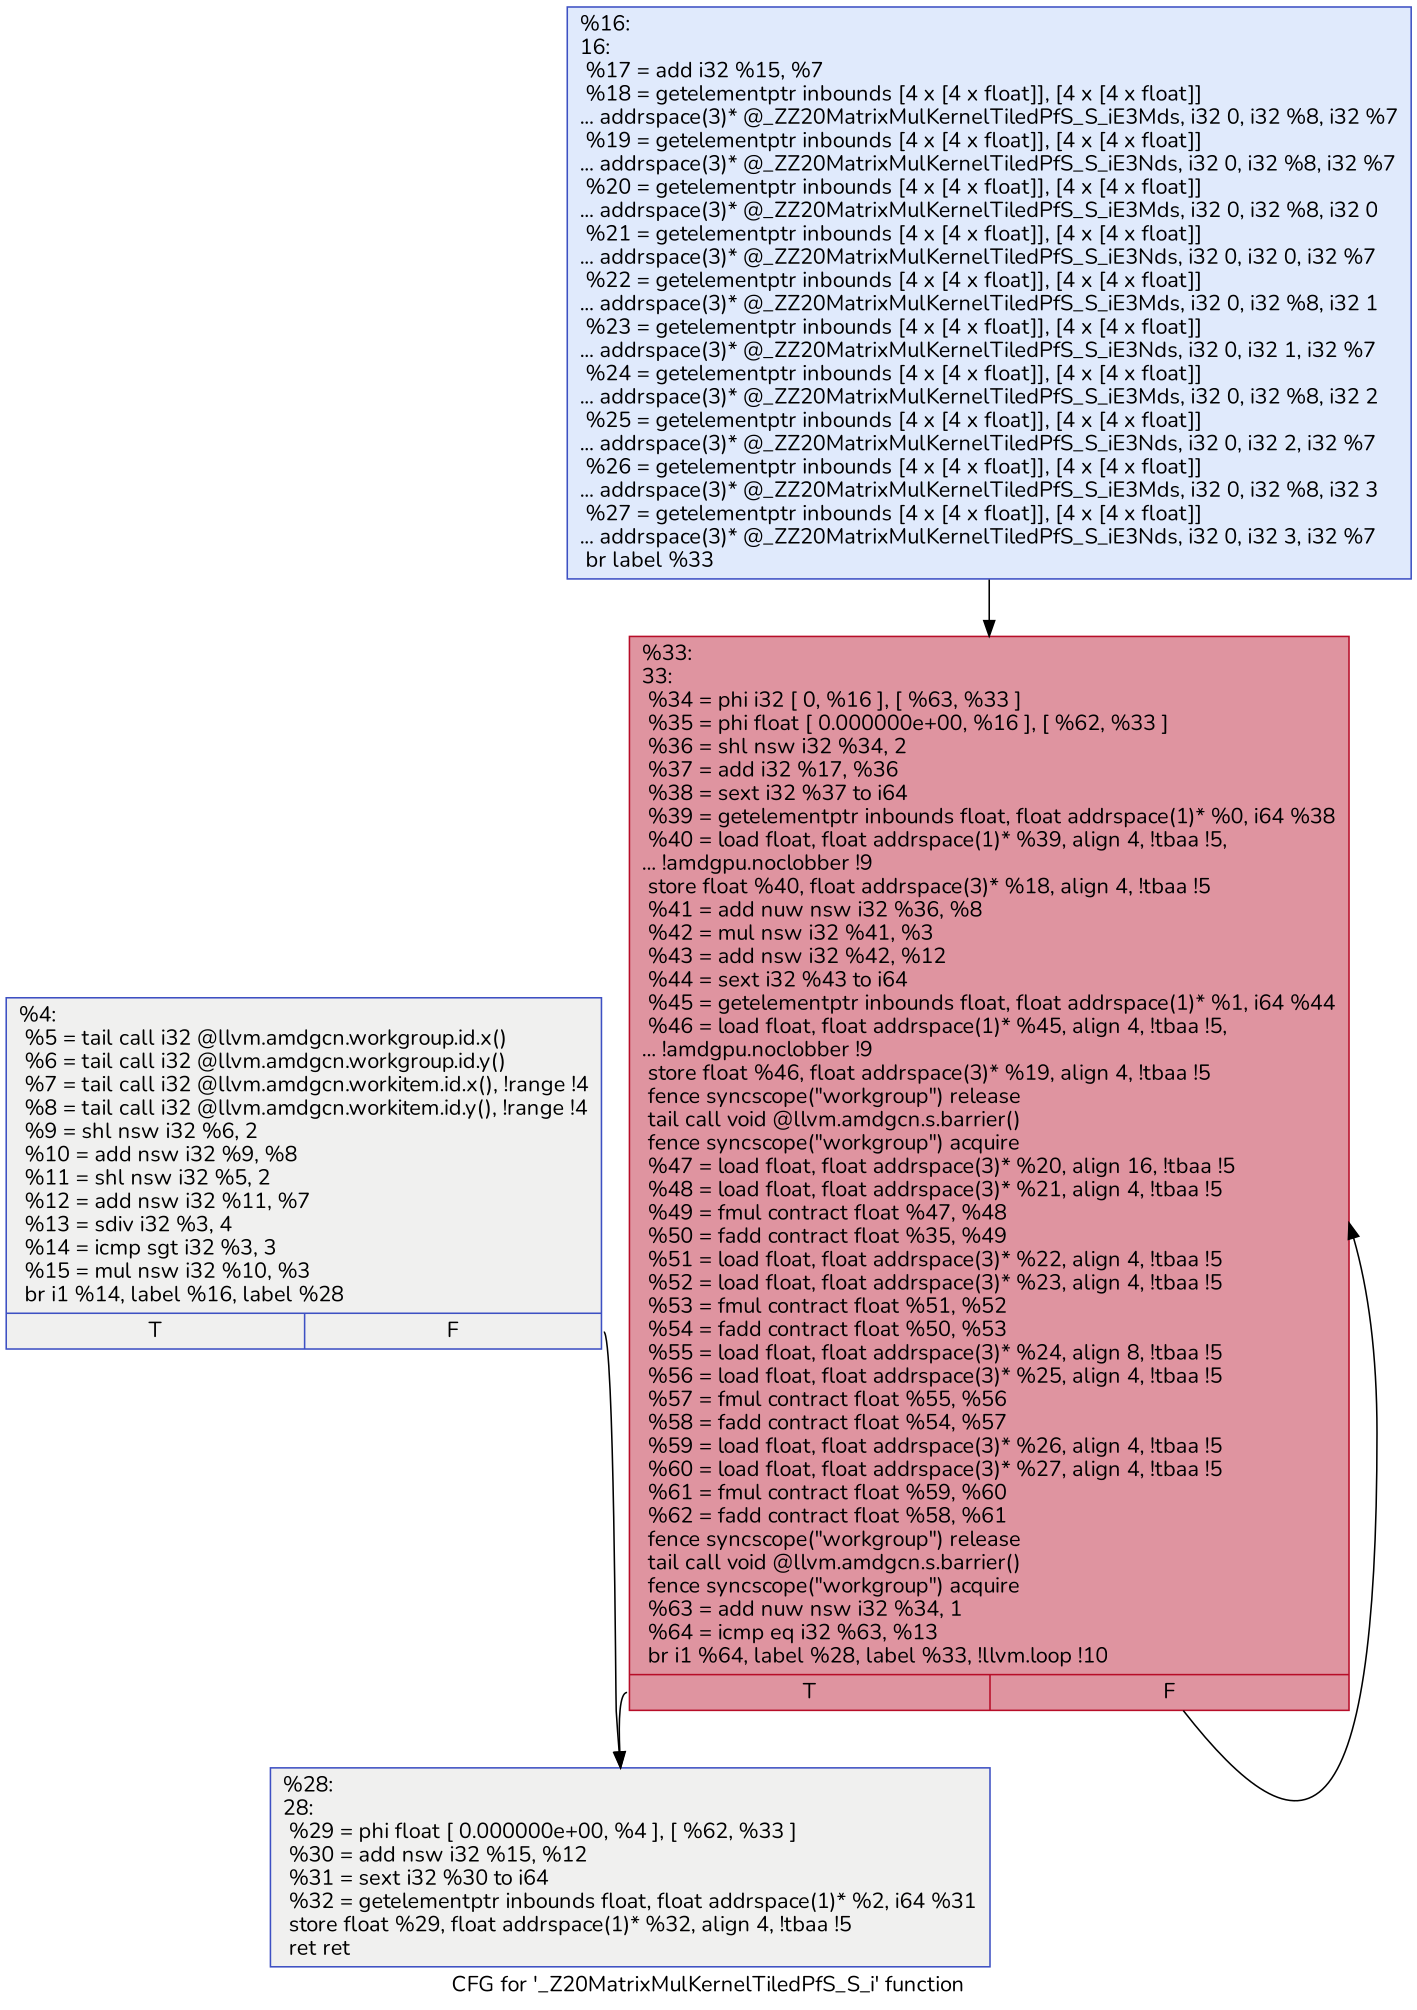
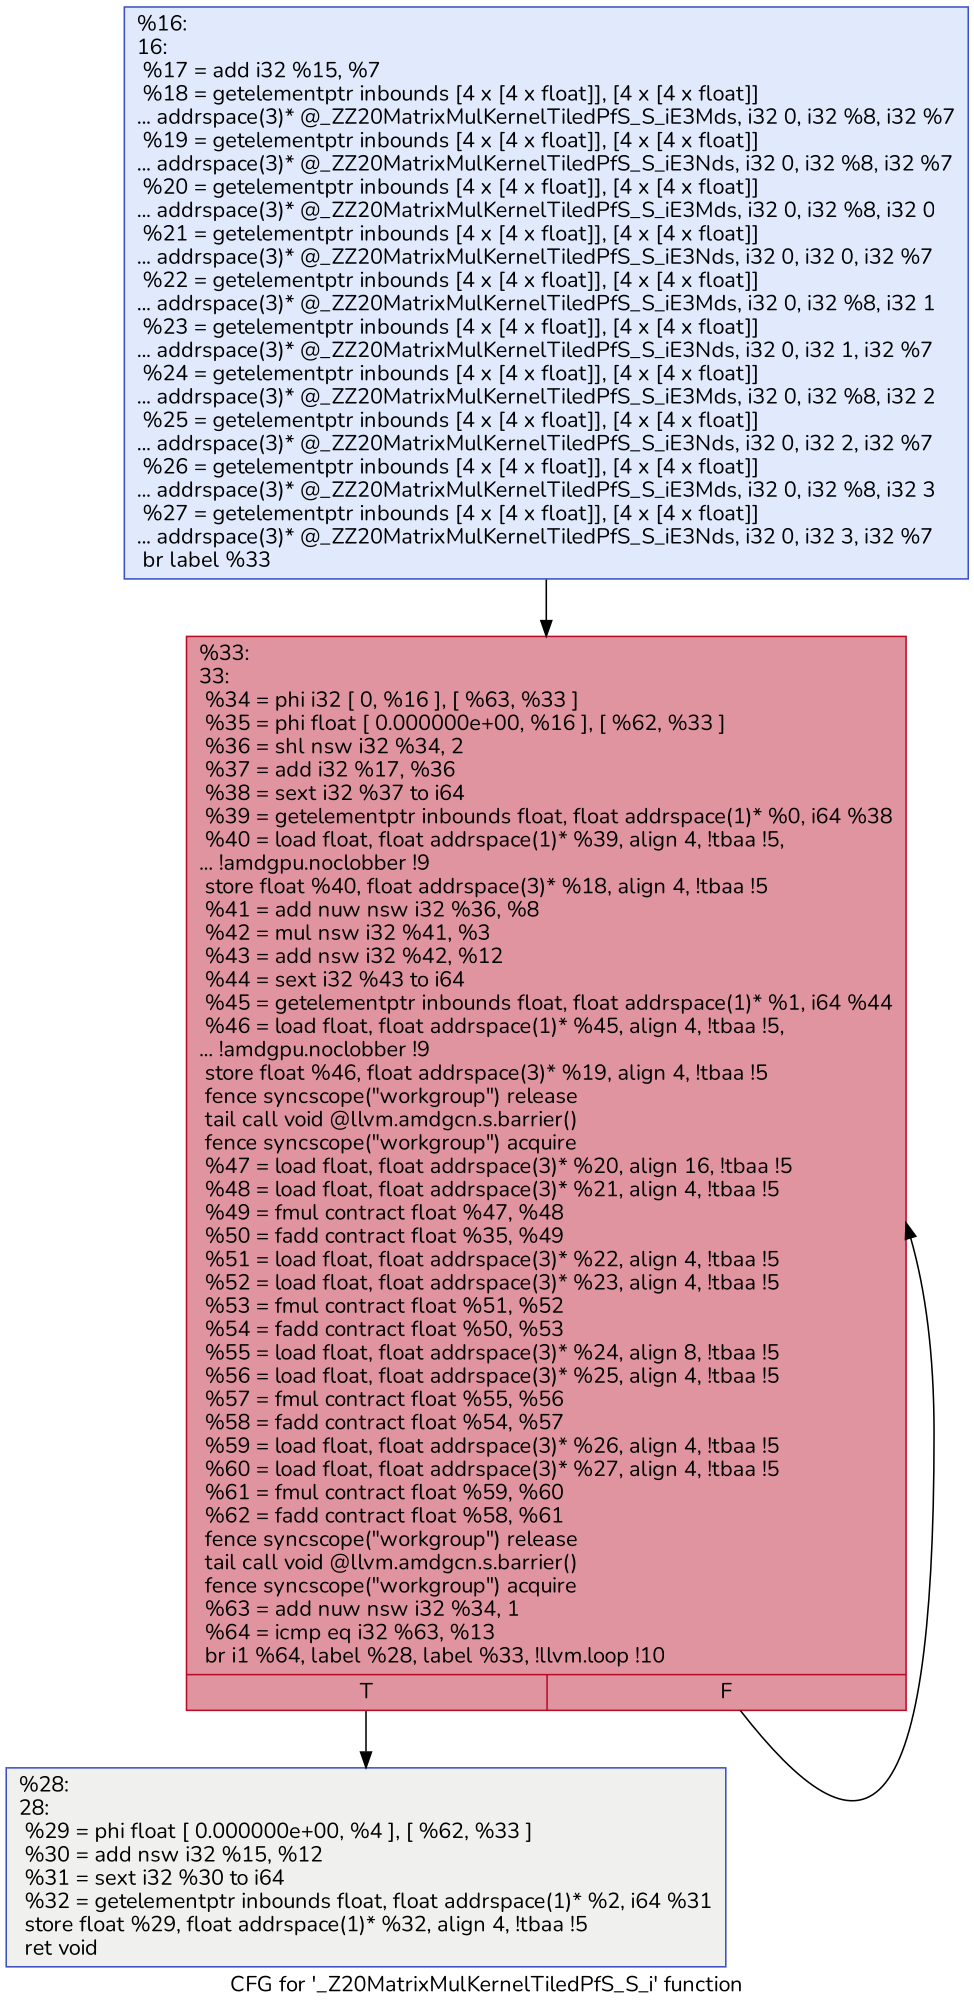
(304, 1173) -> none
(317, 1948) -> (59, 1948)
